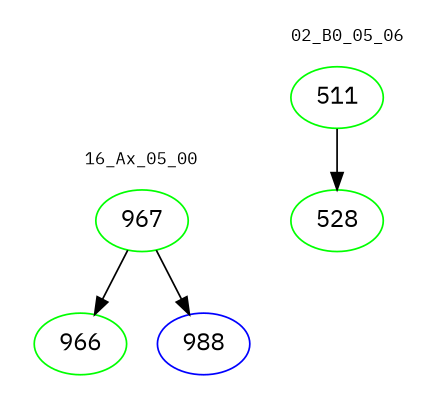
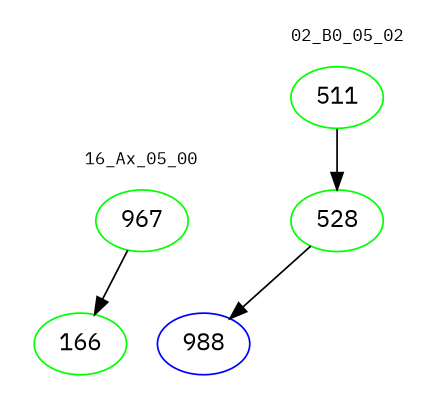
(348, 37) -> (348, 37)
(169, 275) -> (277, 277)
(80, 344) -> (80, 344)
